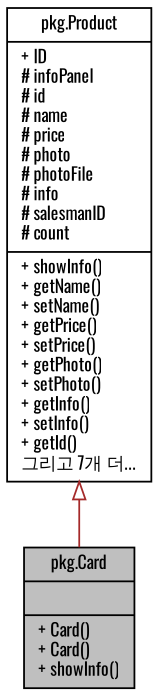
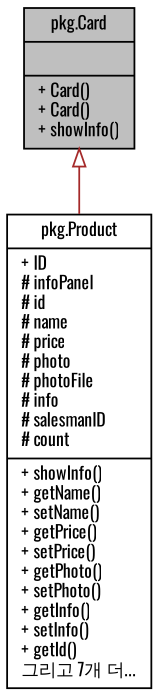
(79, 523) -> (79, 190)
